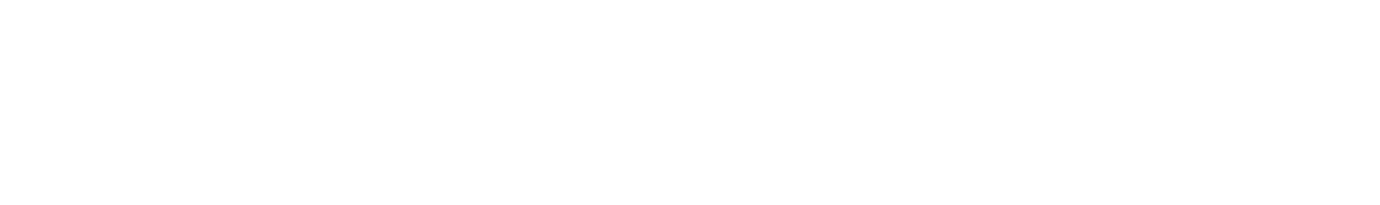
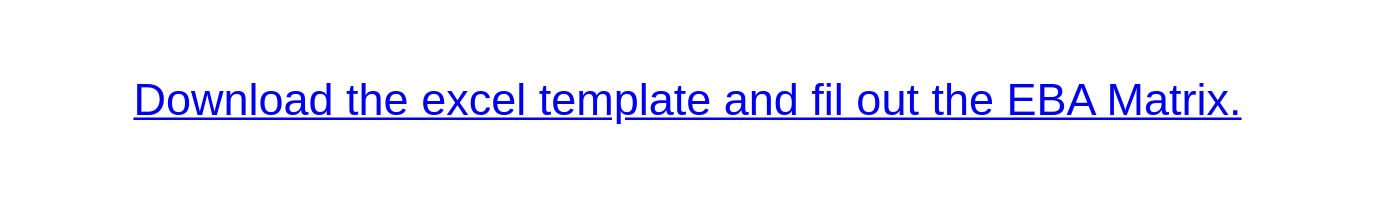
none -> (689, 101)
